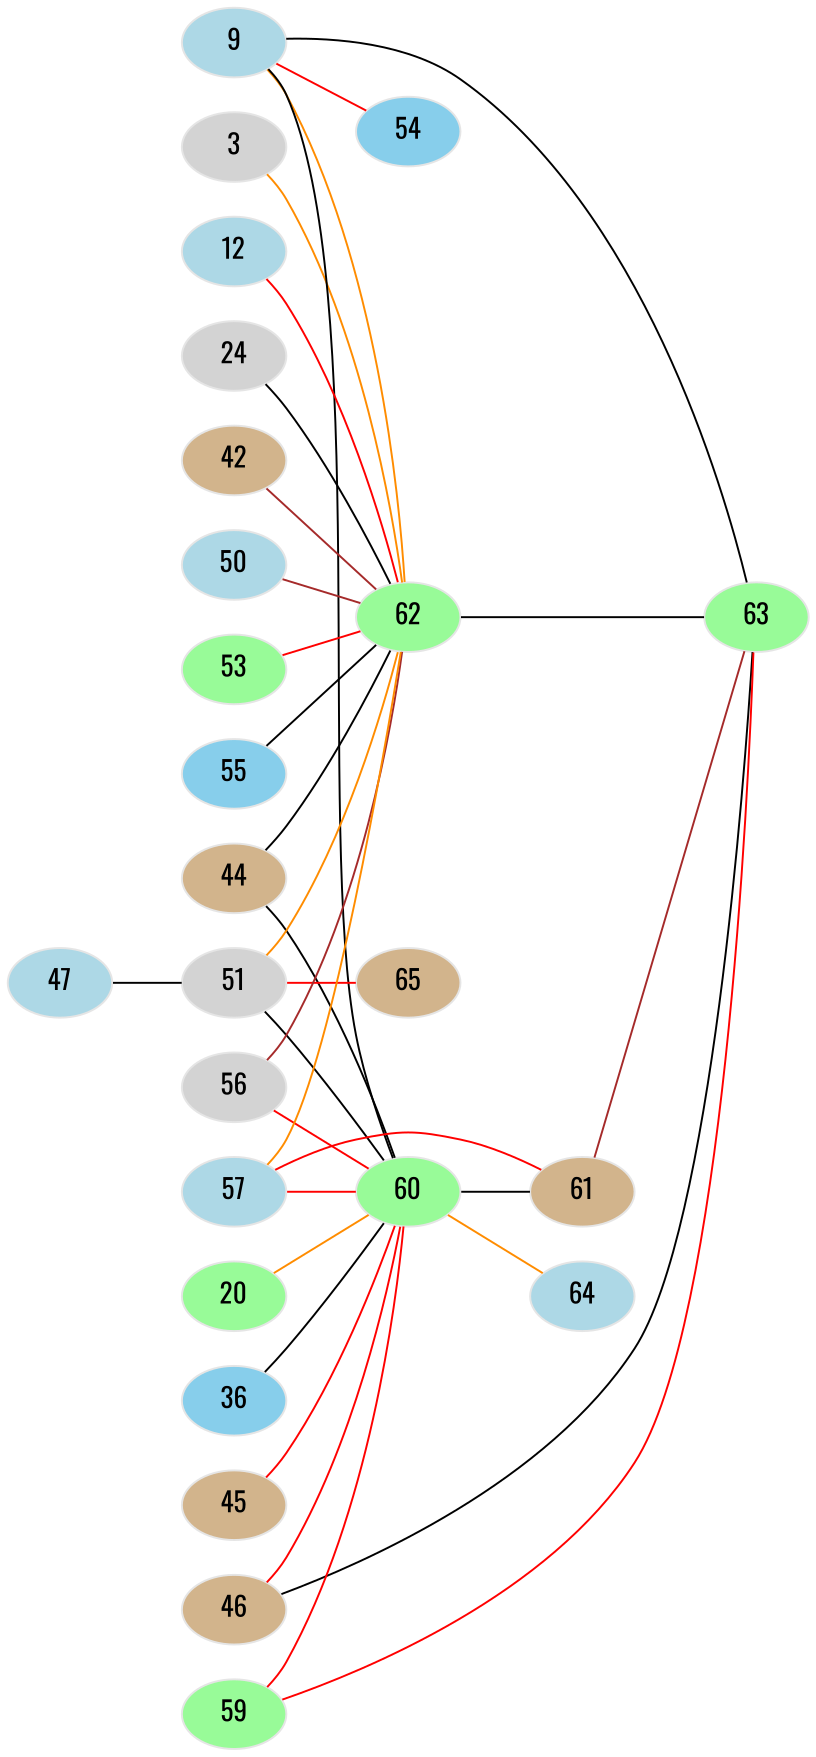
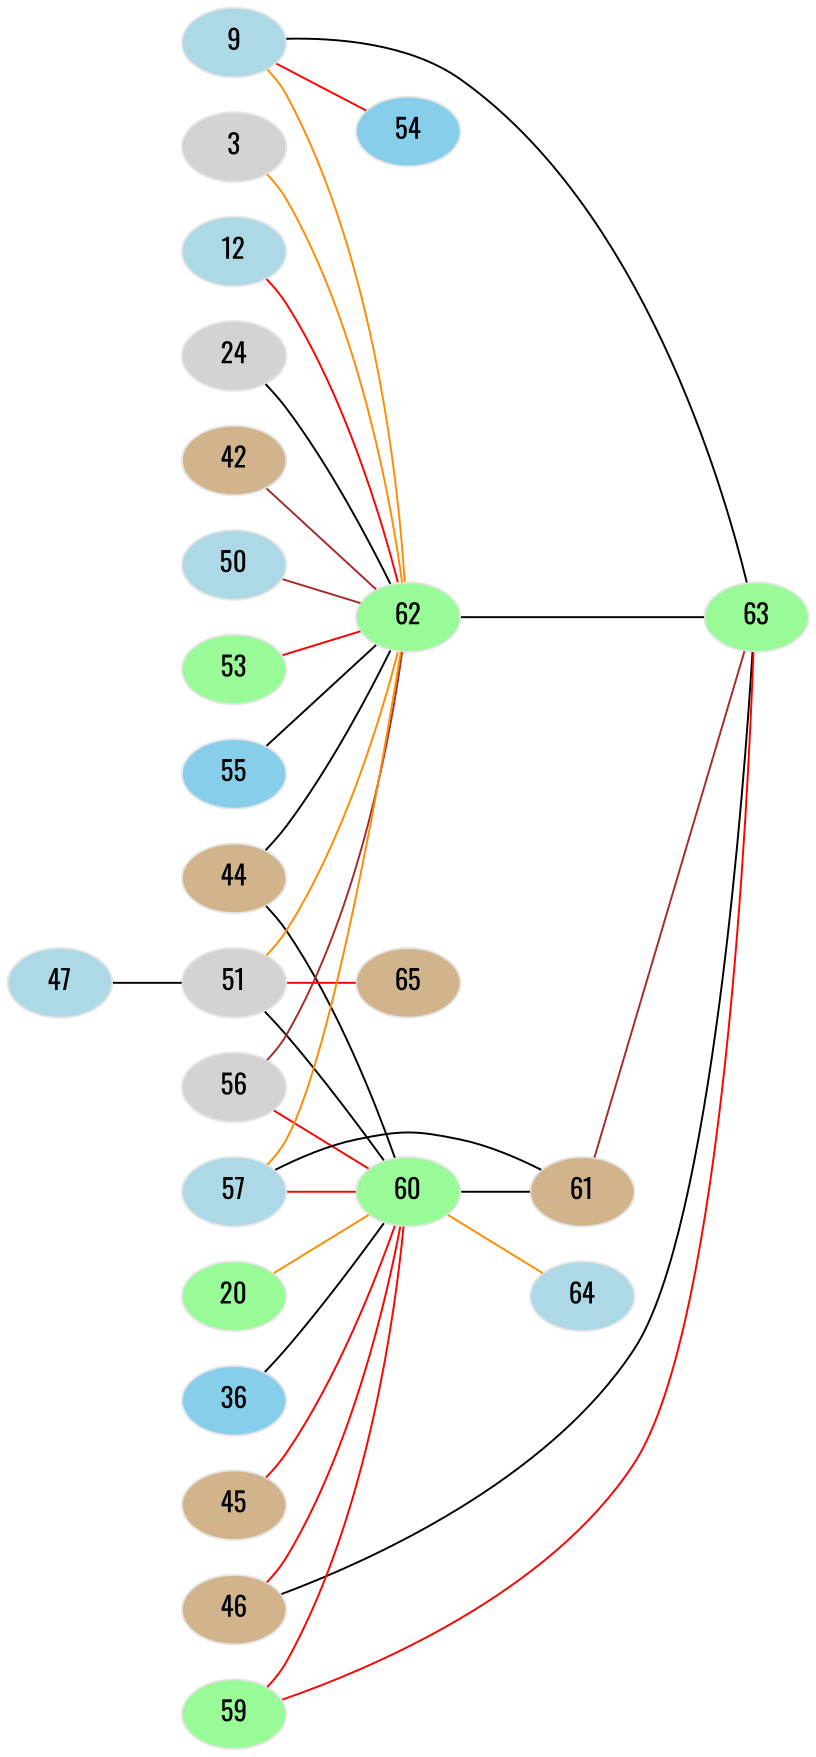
(338, 611) -> none
(408, 1132) -> (408, 1132)
